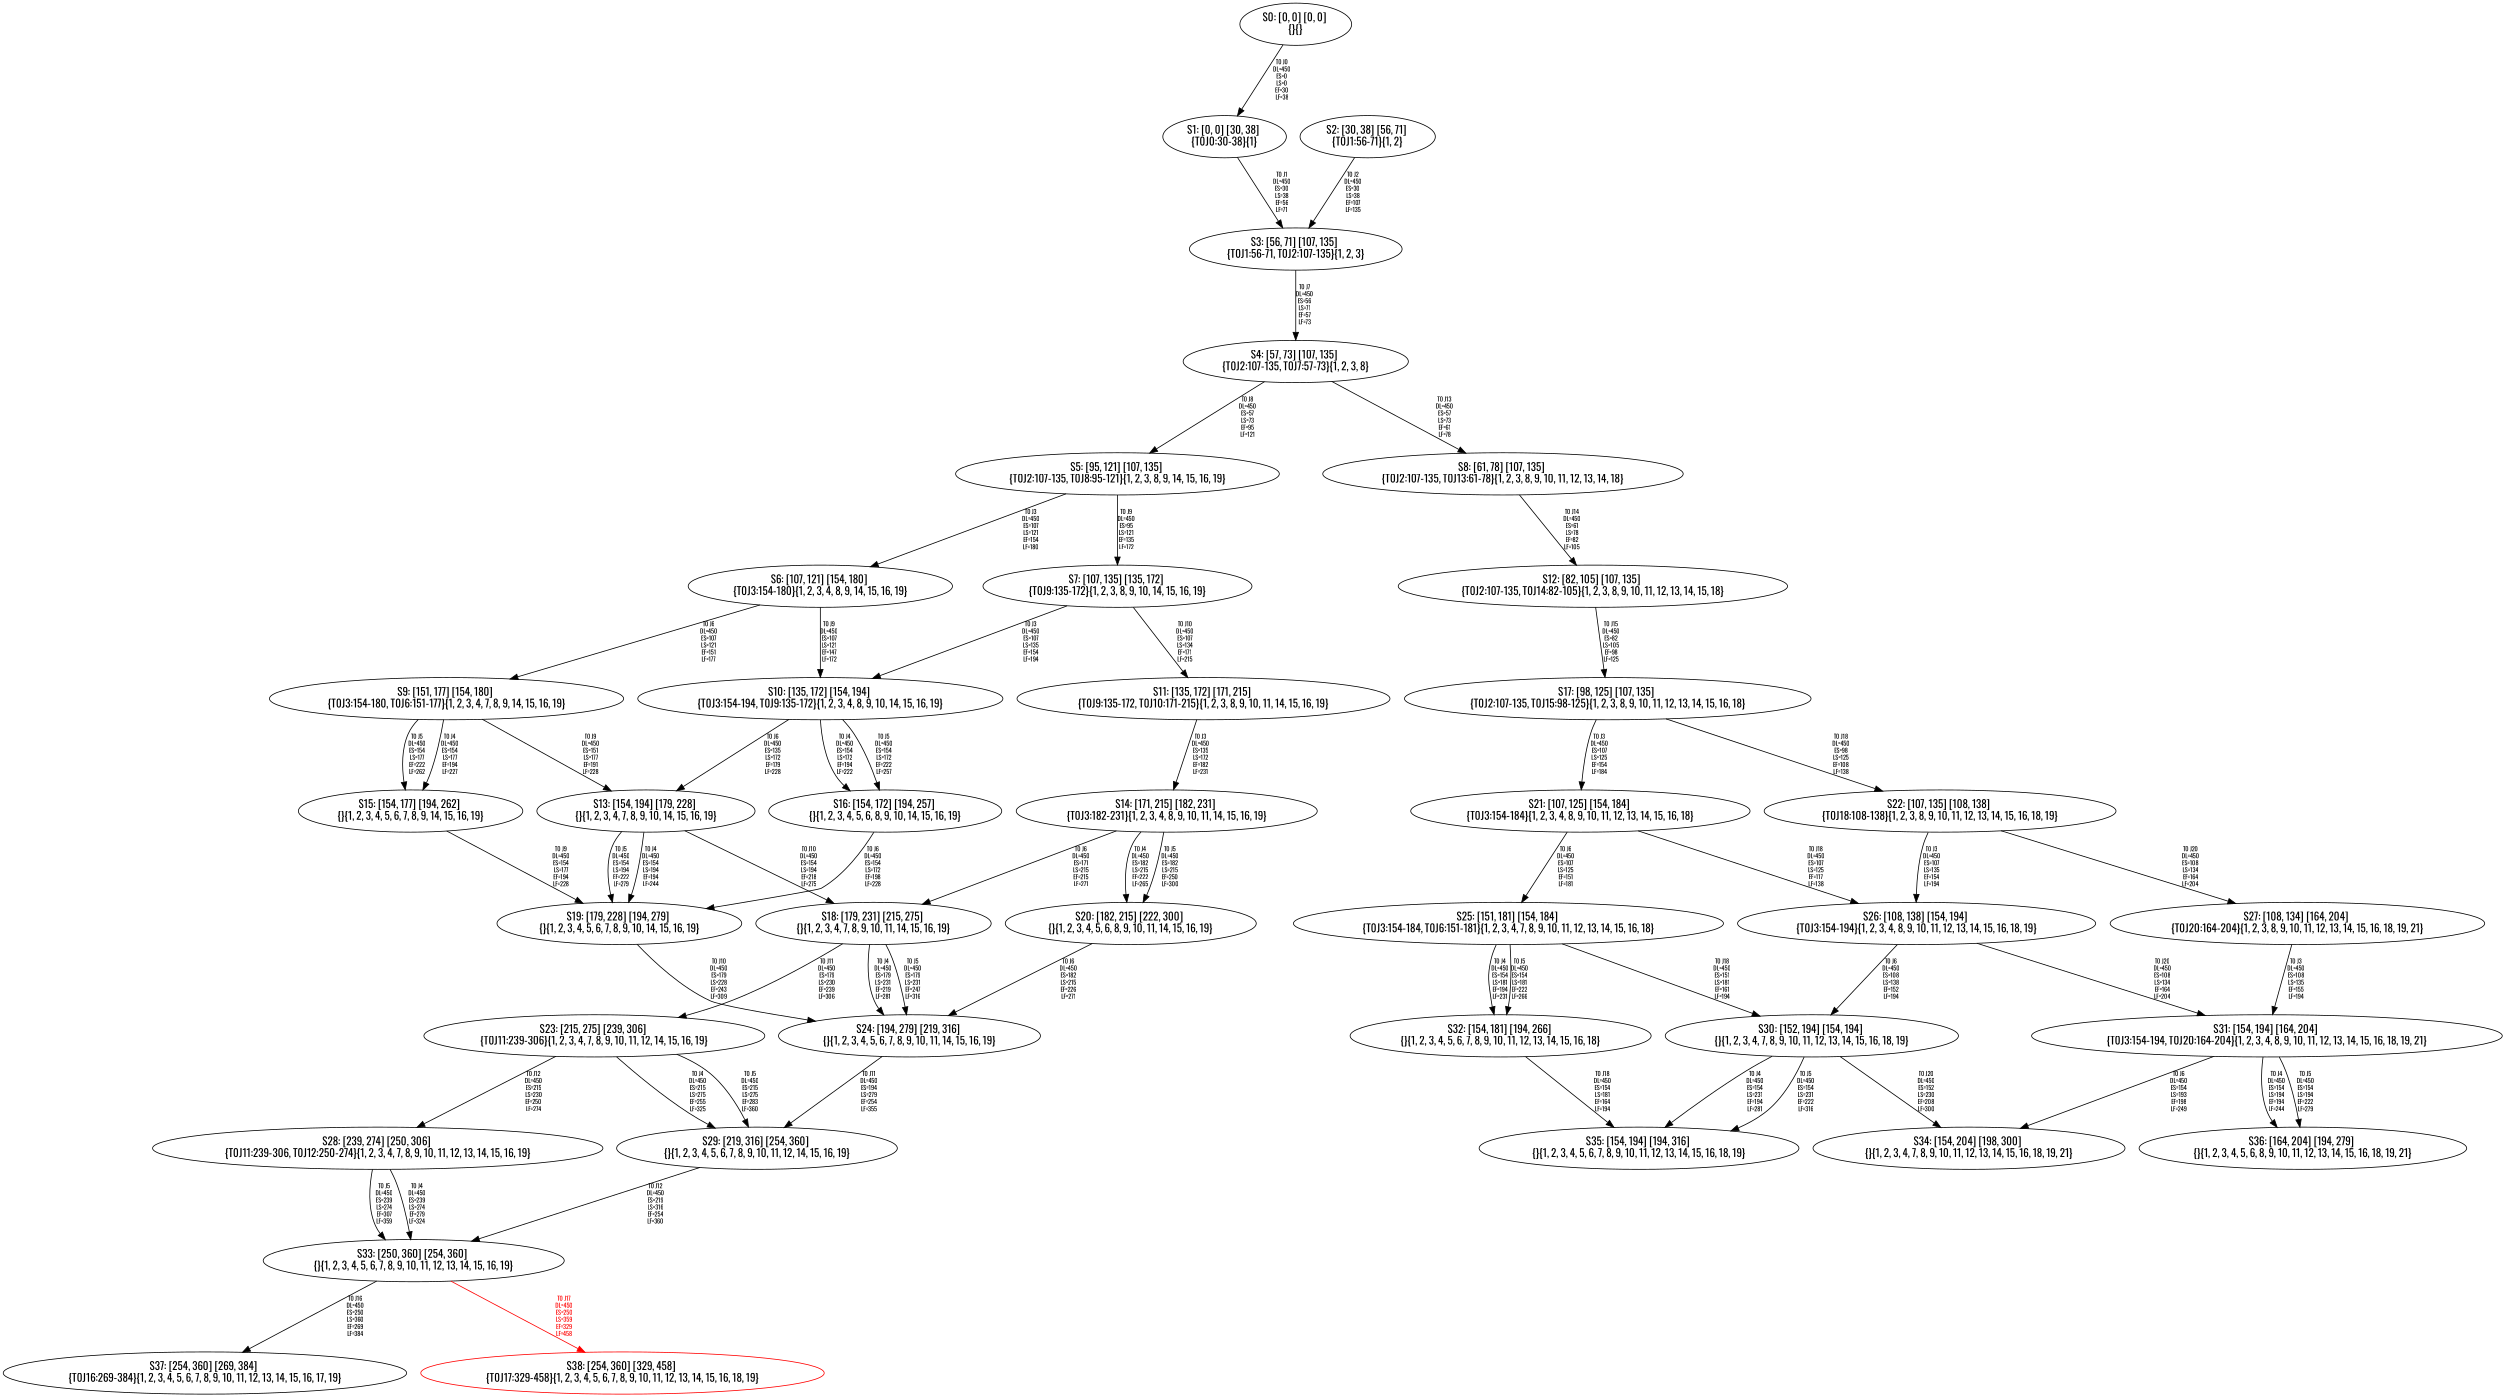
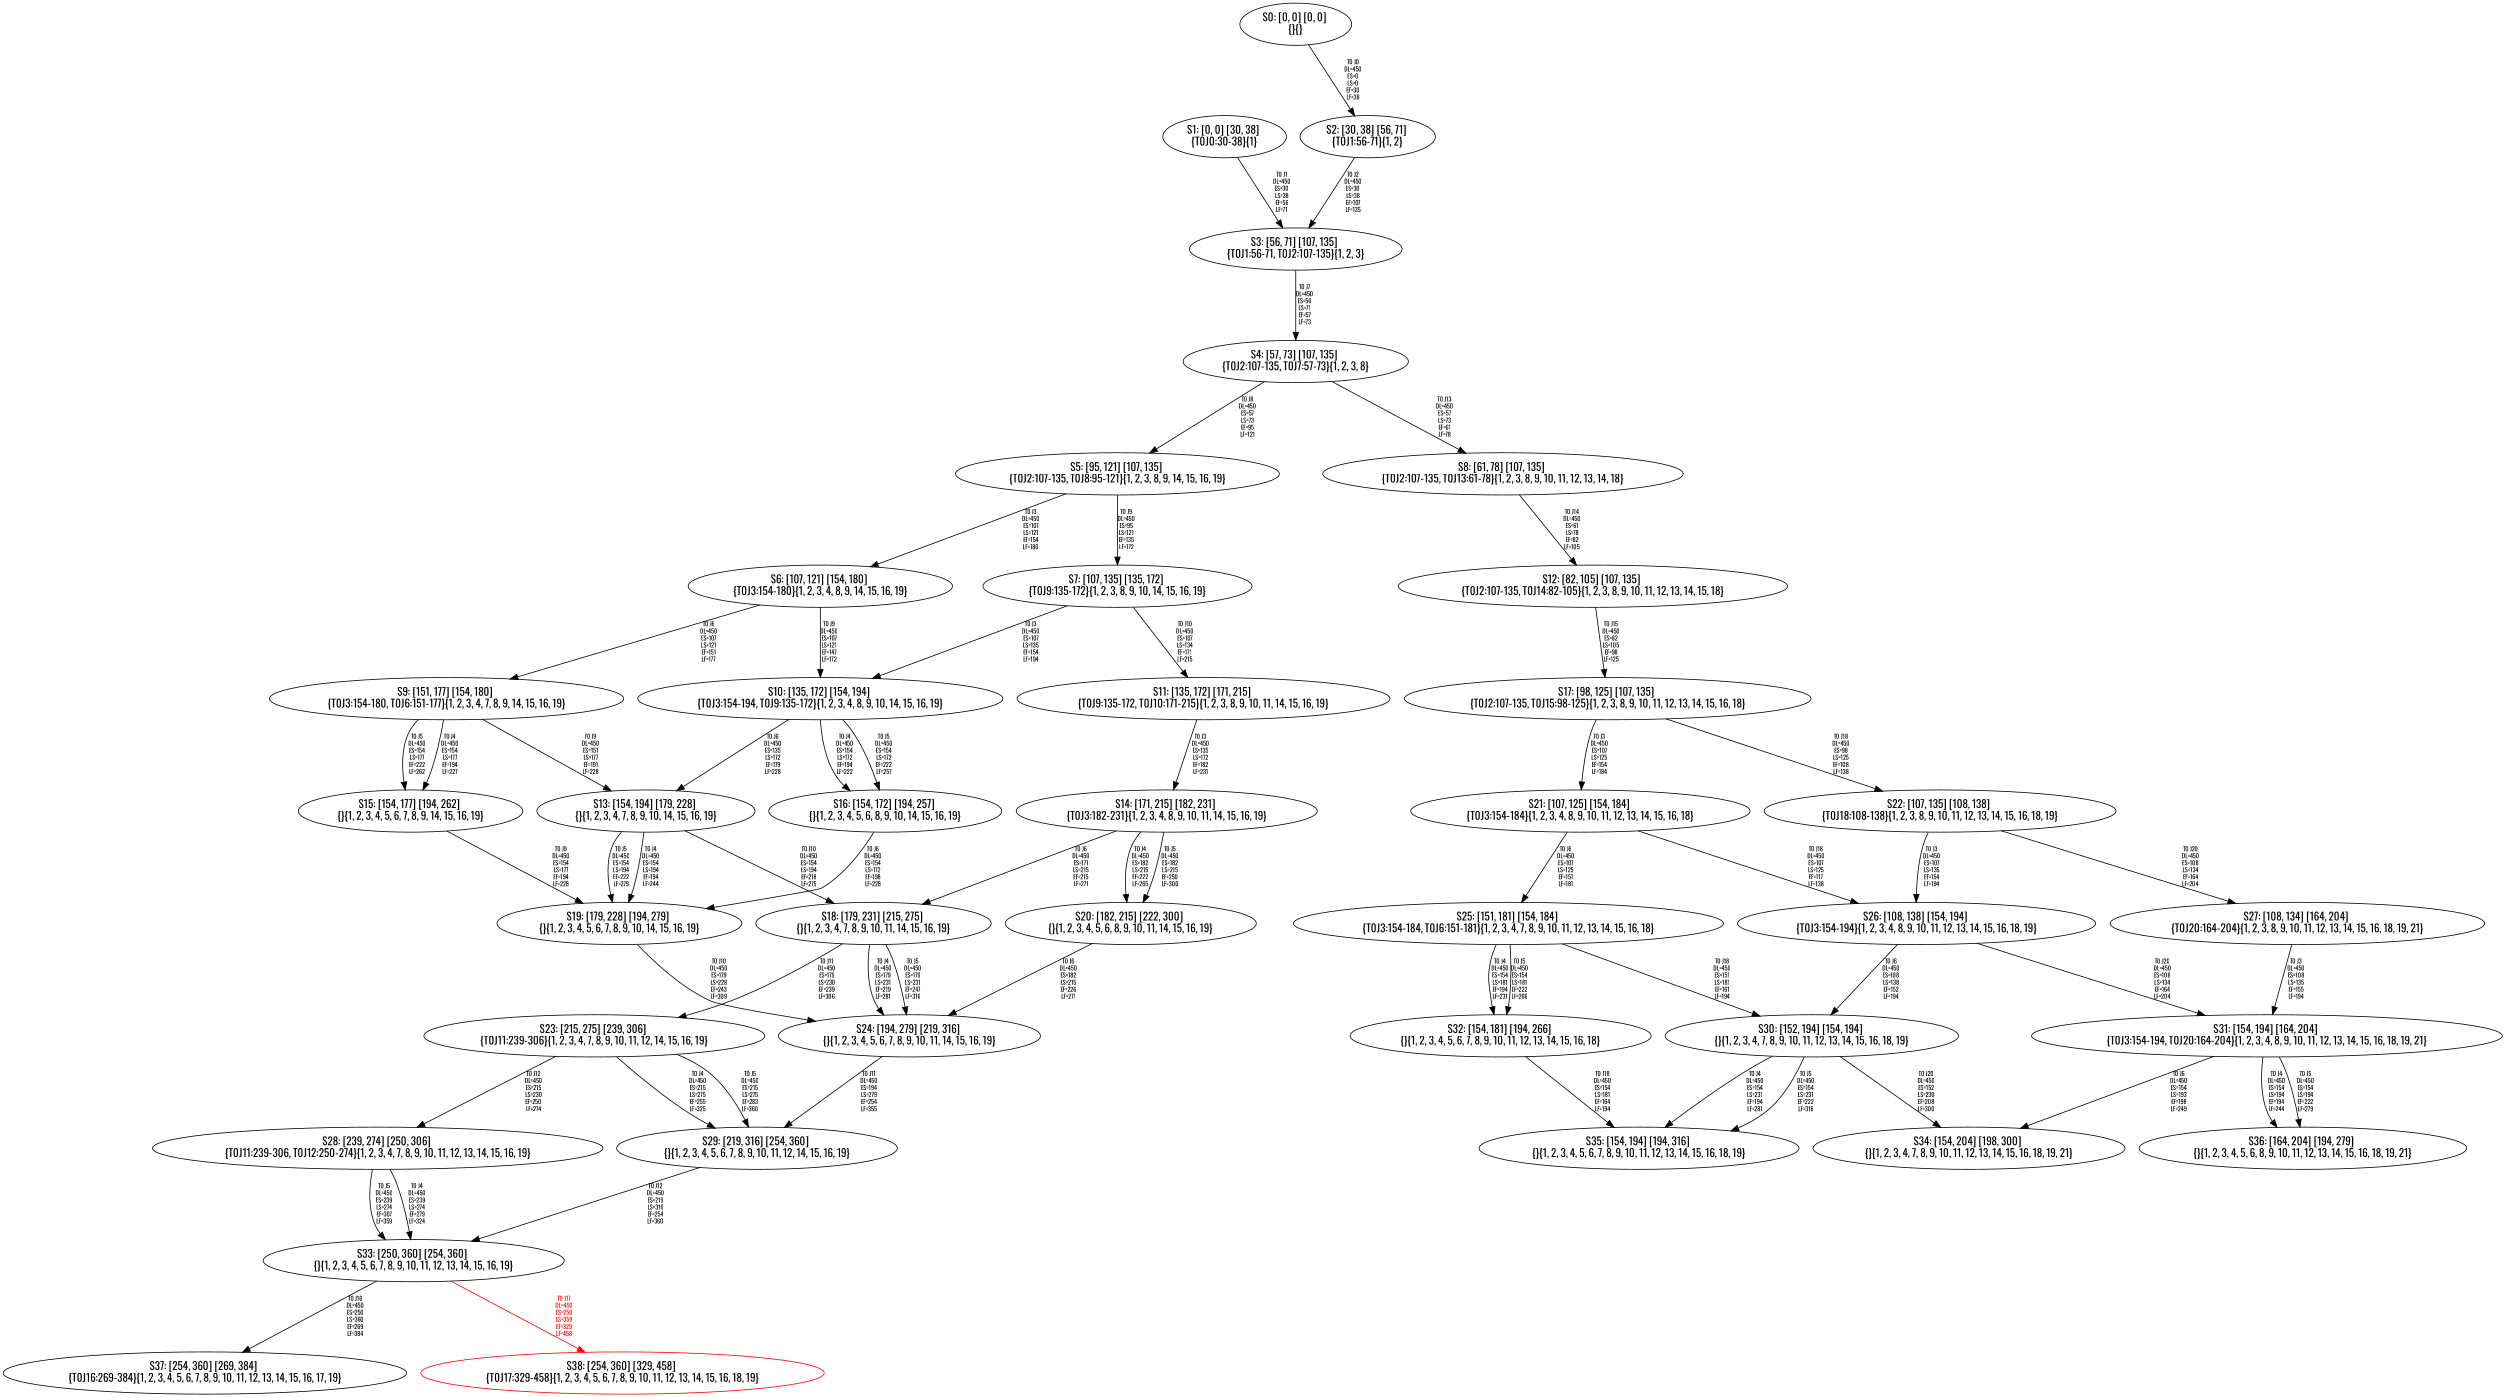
(1262, 77) -> (1329, 77)
